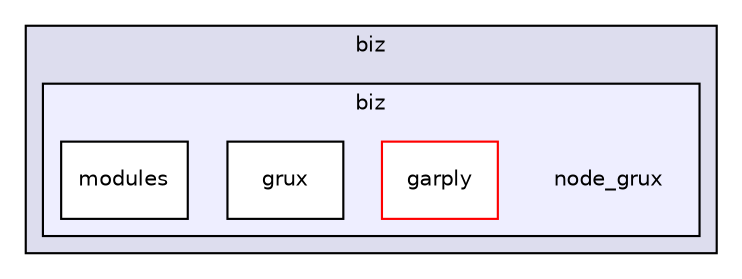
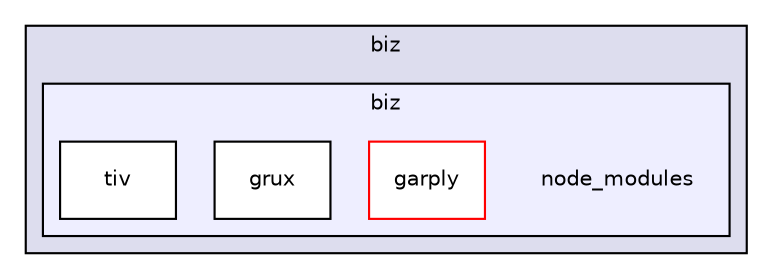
(124, 180) -> (118, 180)
(609, 180) -> (618, 180)
